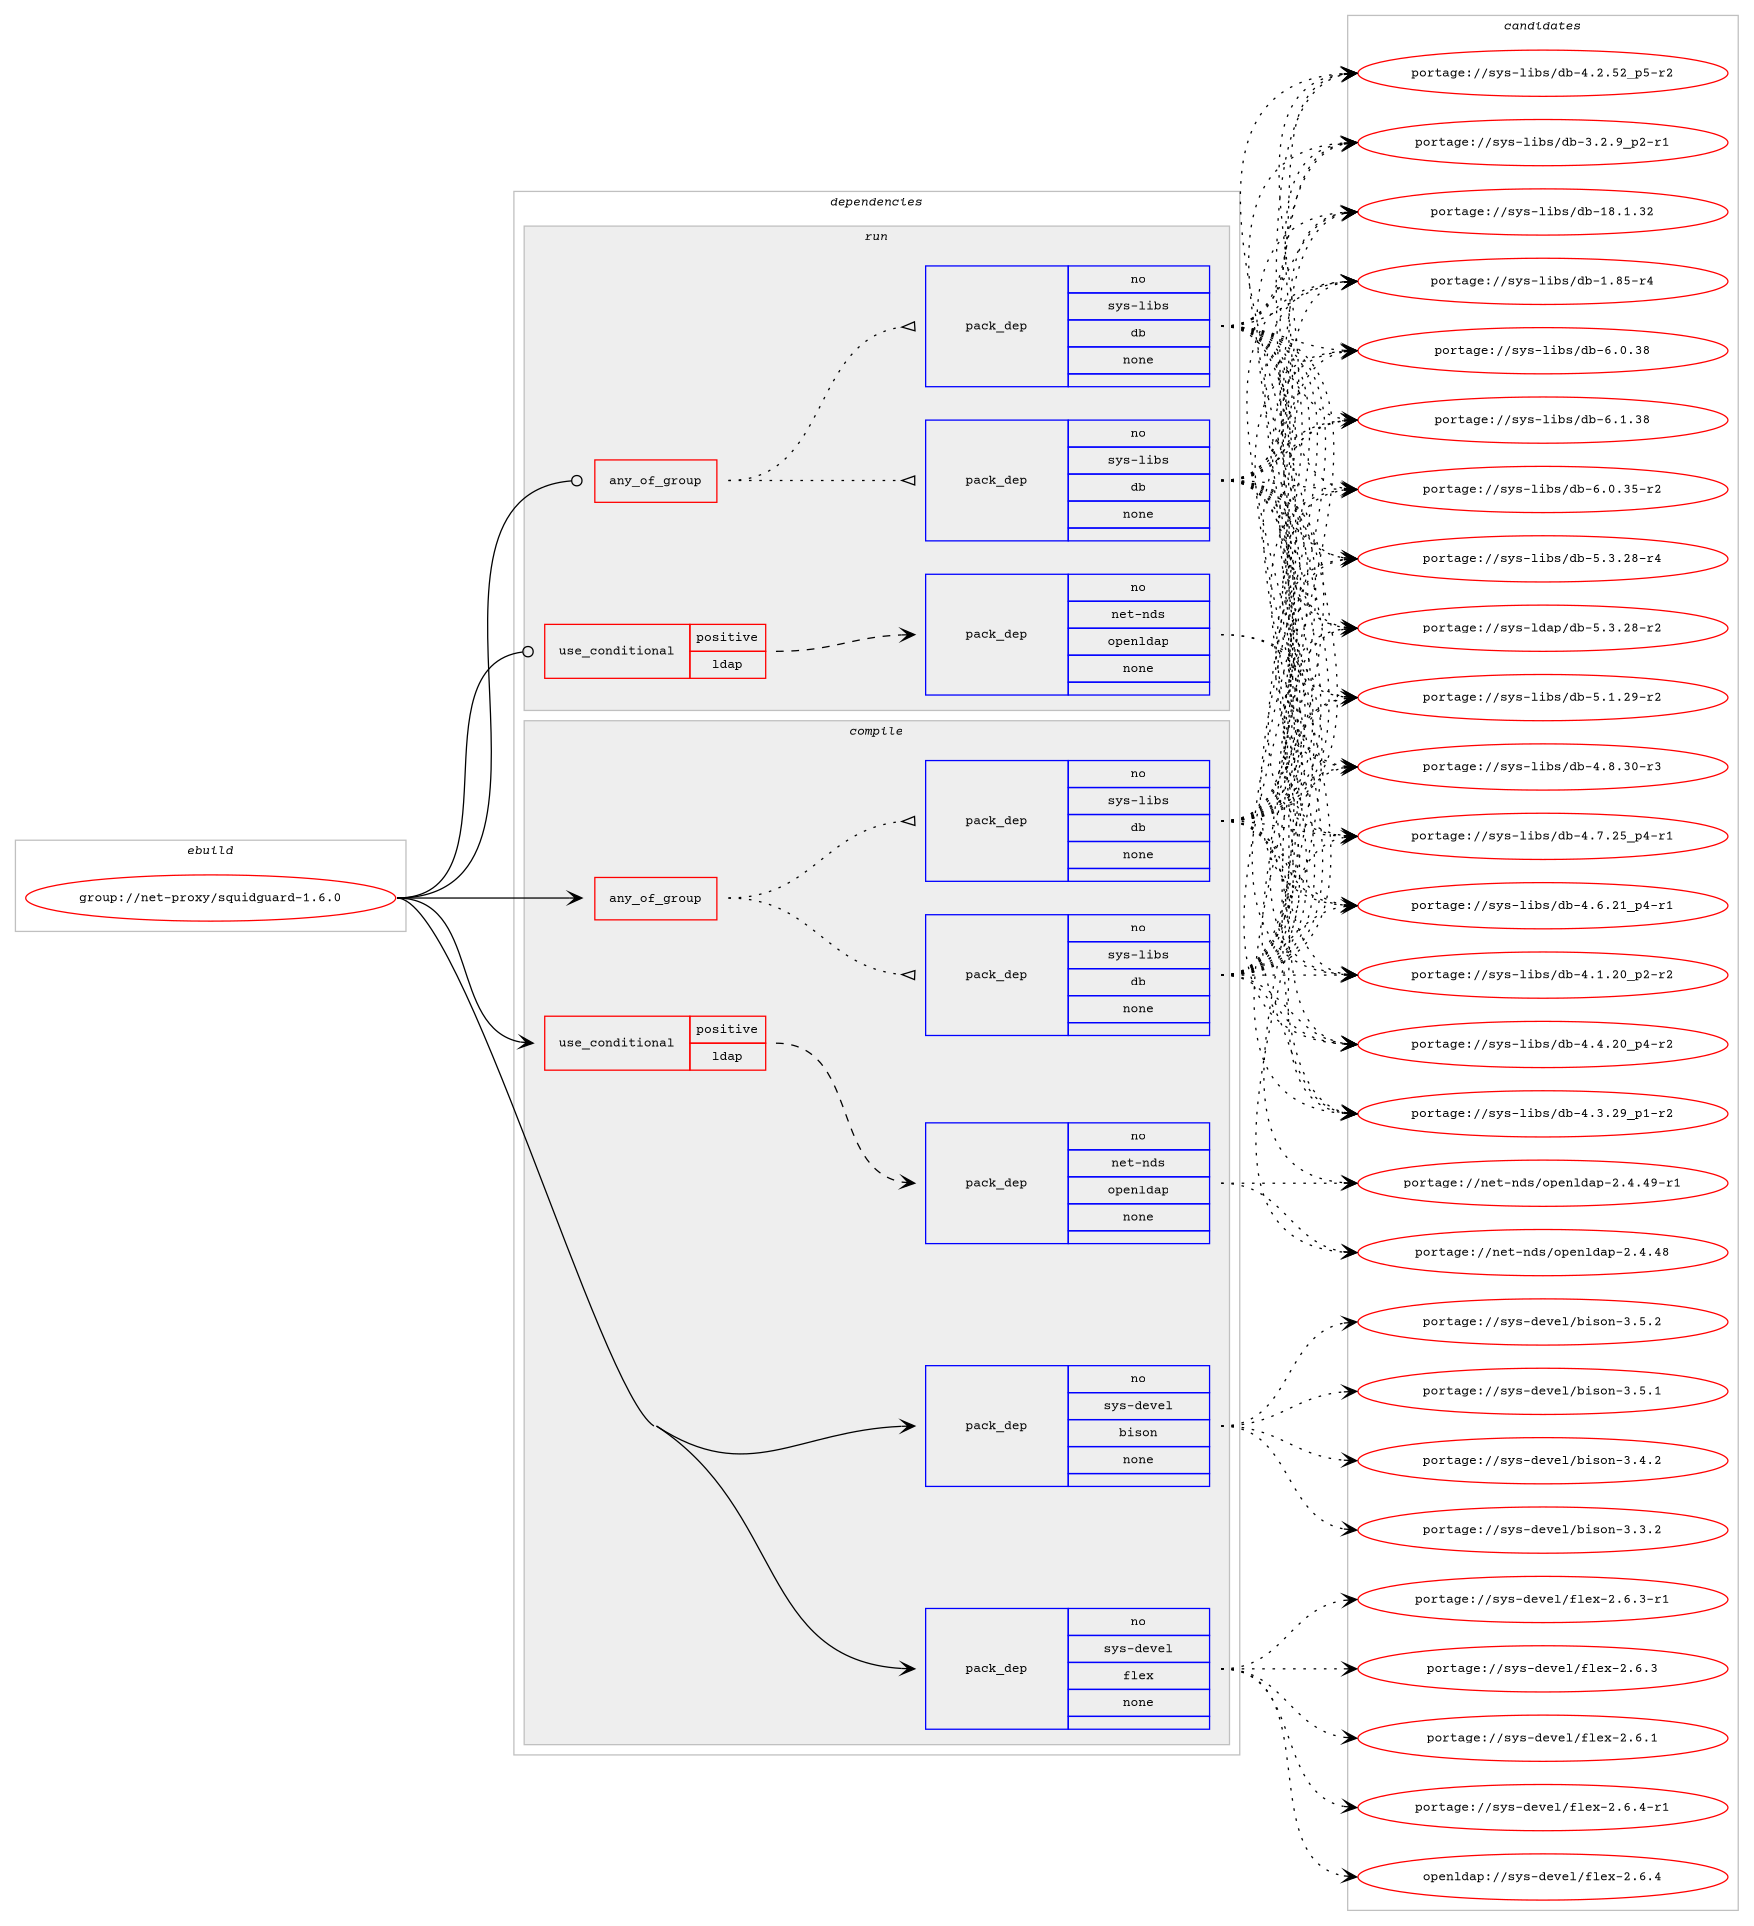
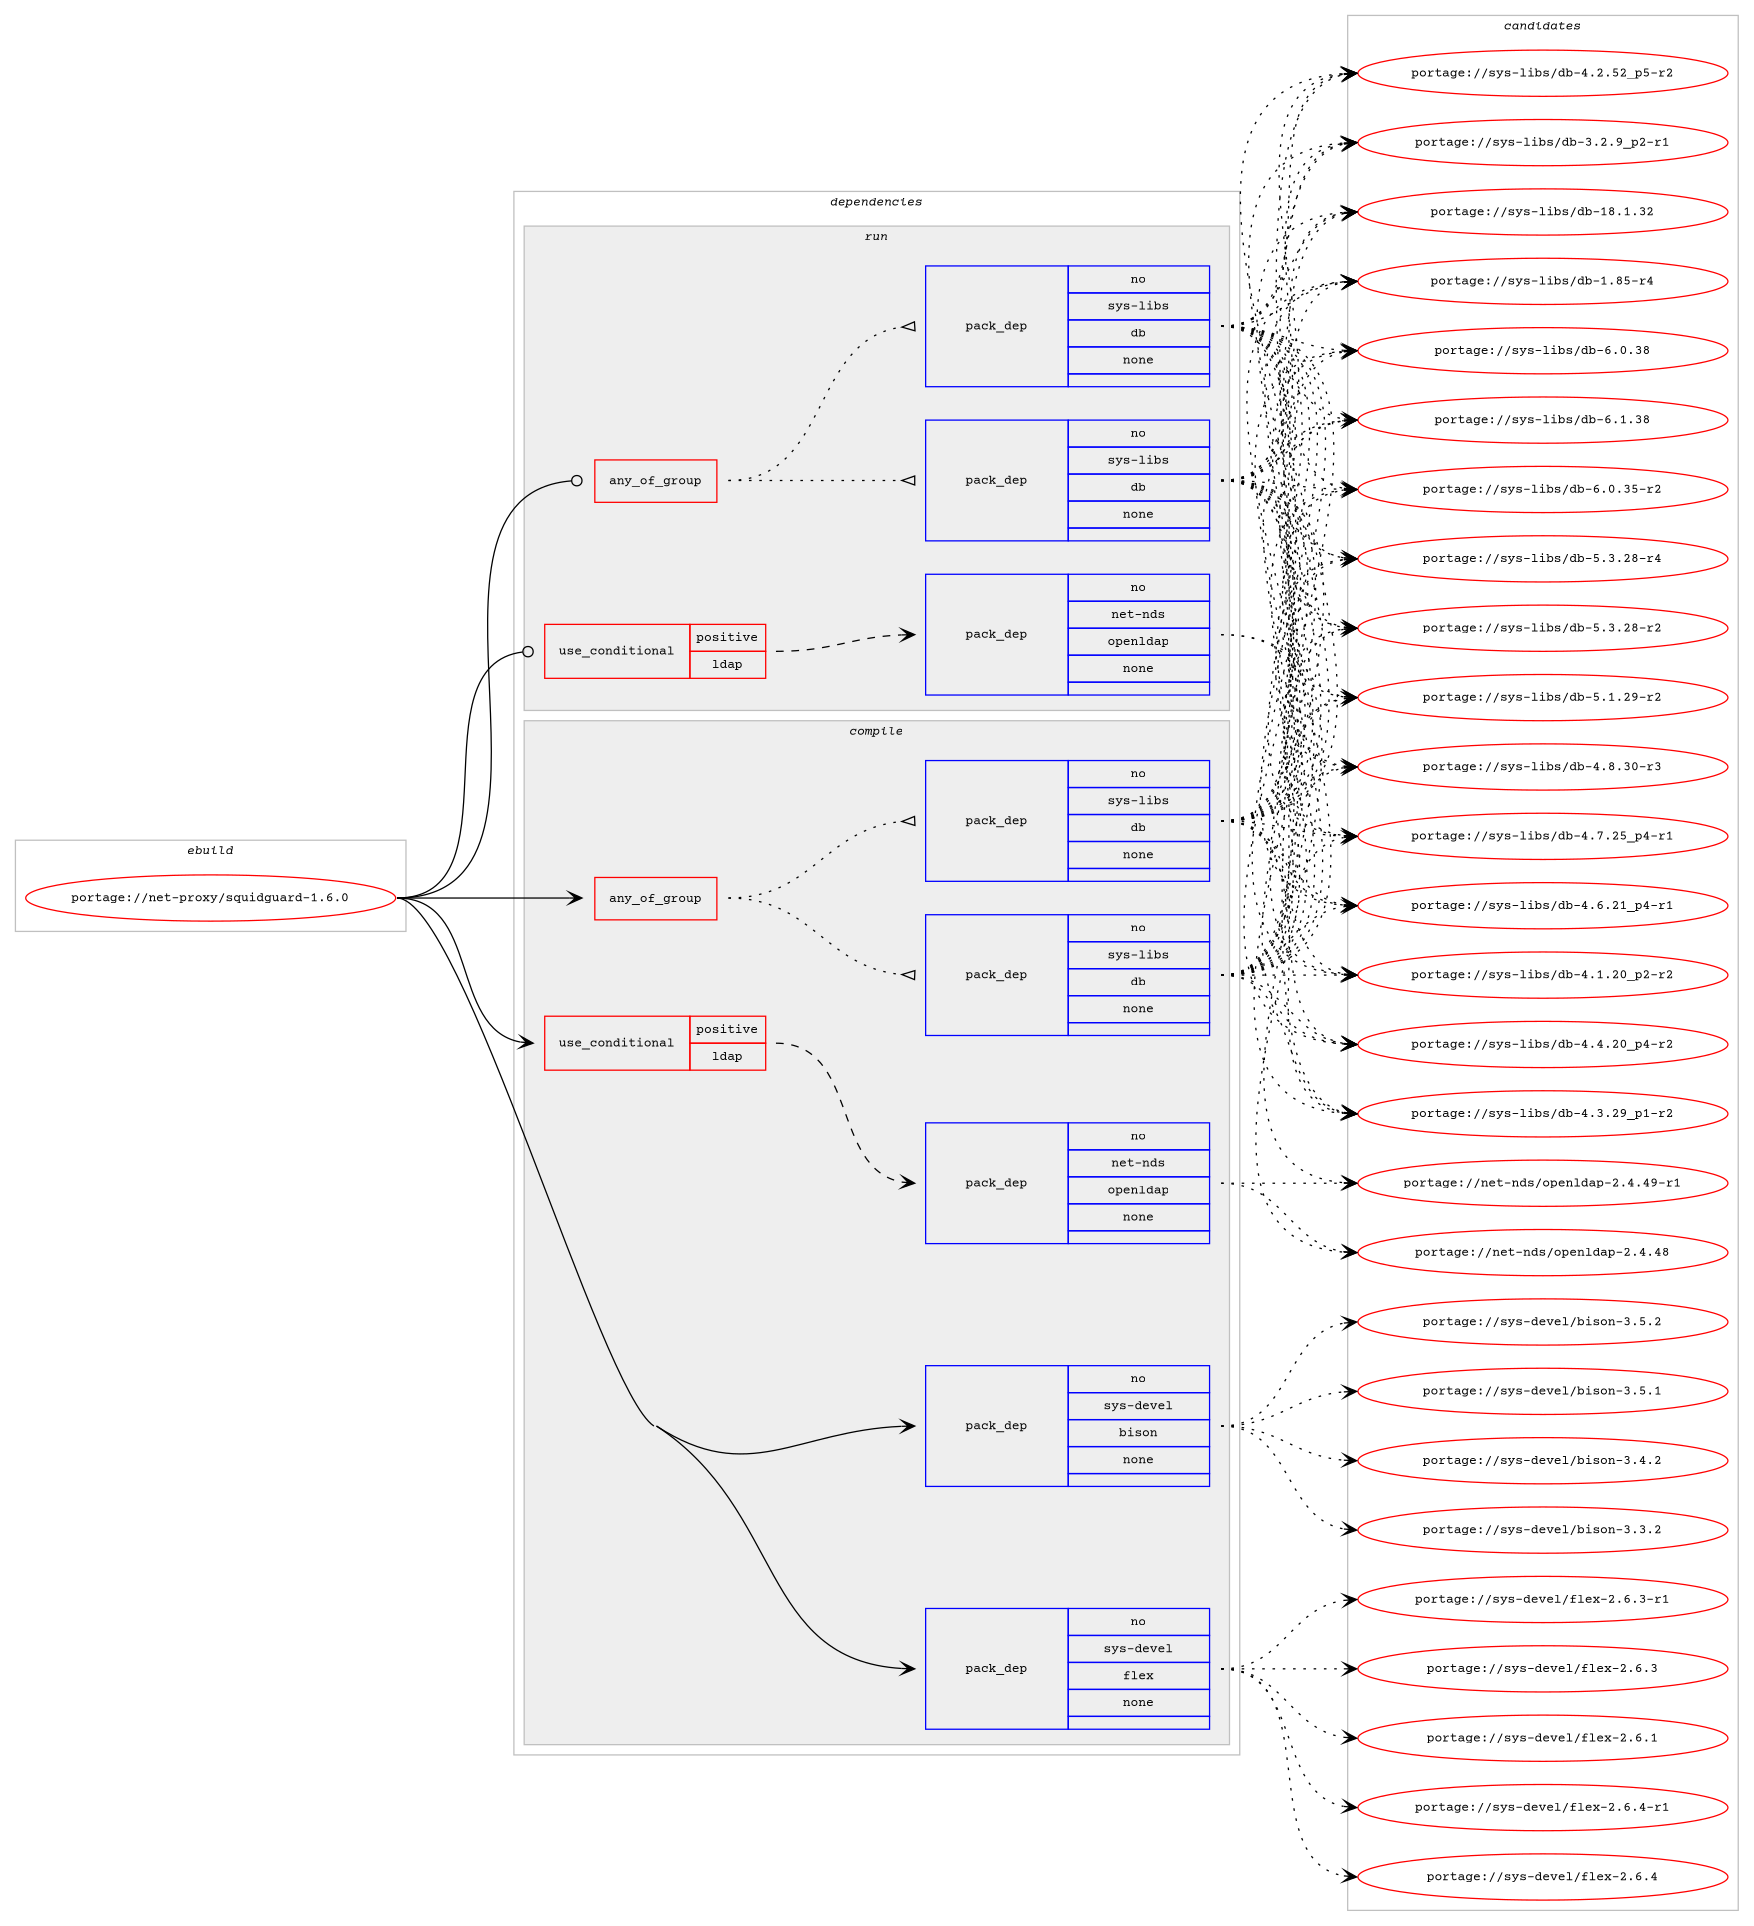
(1543, 628) -> (1543, 628)
(211, 898) -> (211, 898)
(1543, 1877) -> (1543, 1877)
